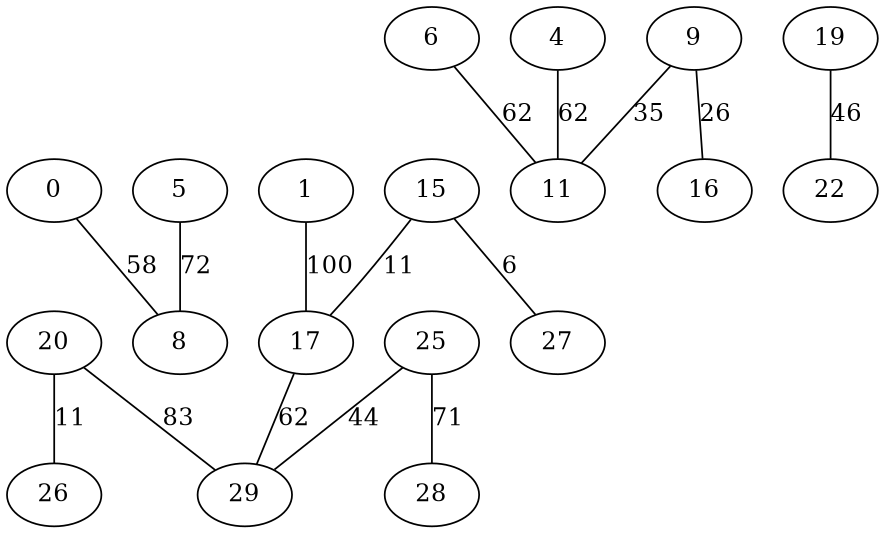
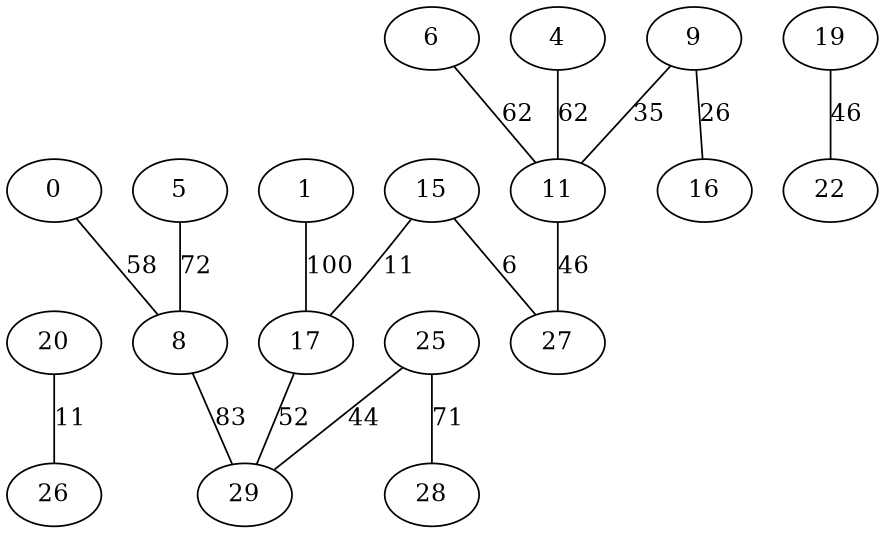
none -> (558, 267)
(150, 419) -> (212, 419)
(295, 419) -> (295, 419)
